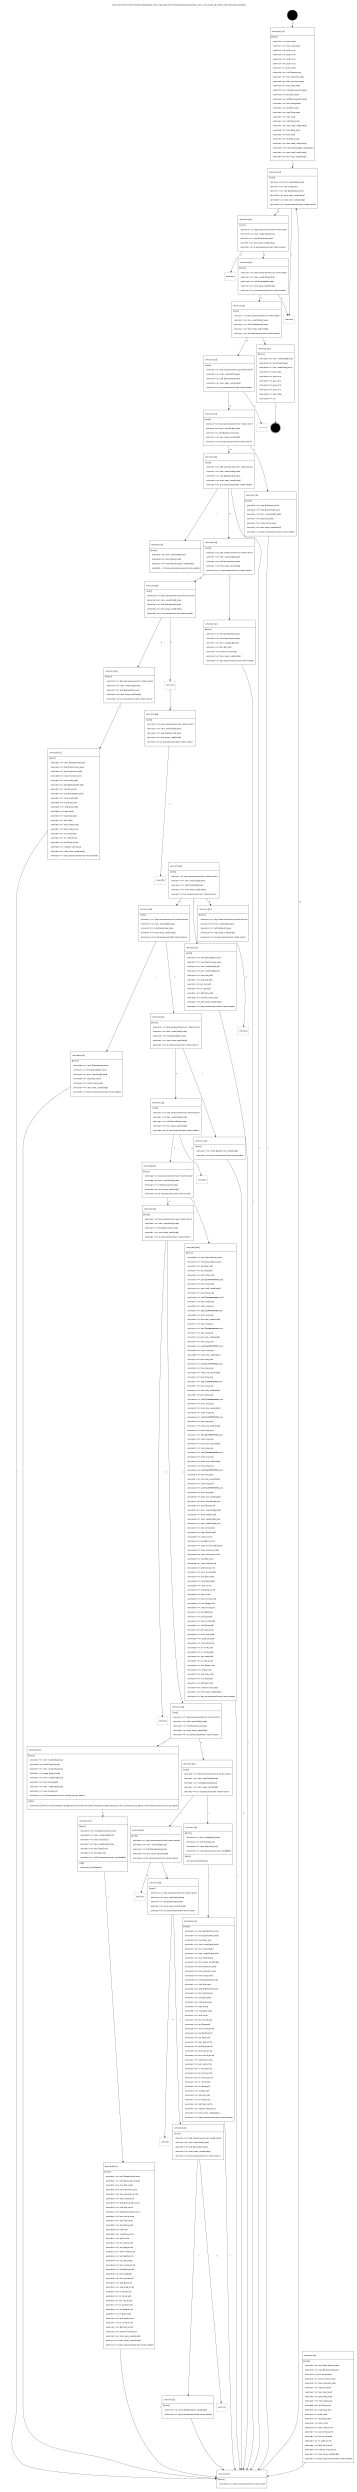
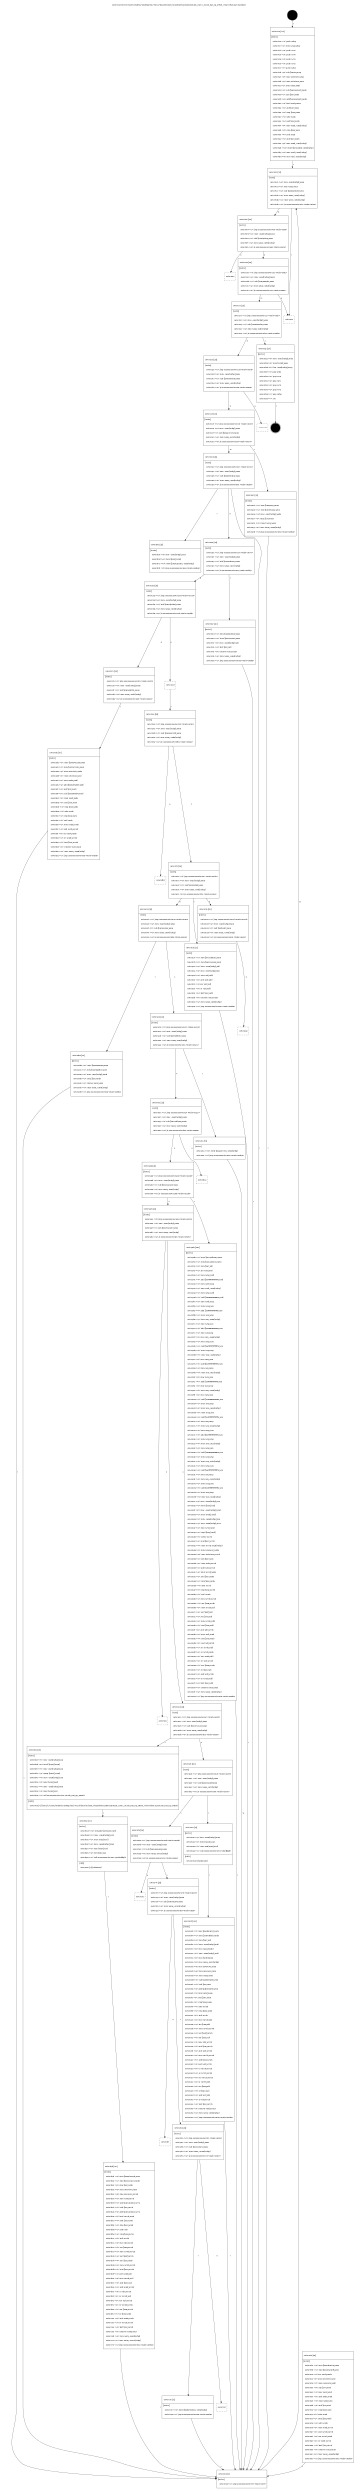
none -> (182, 803)
